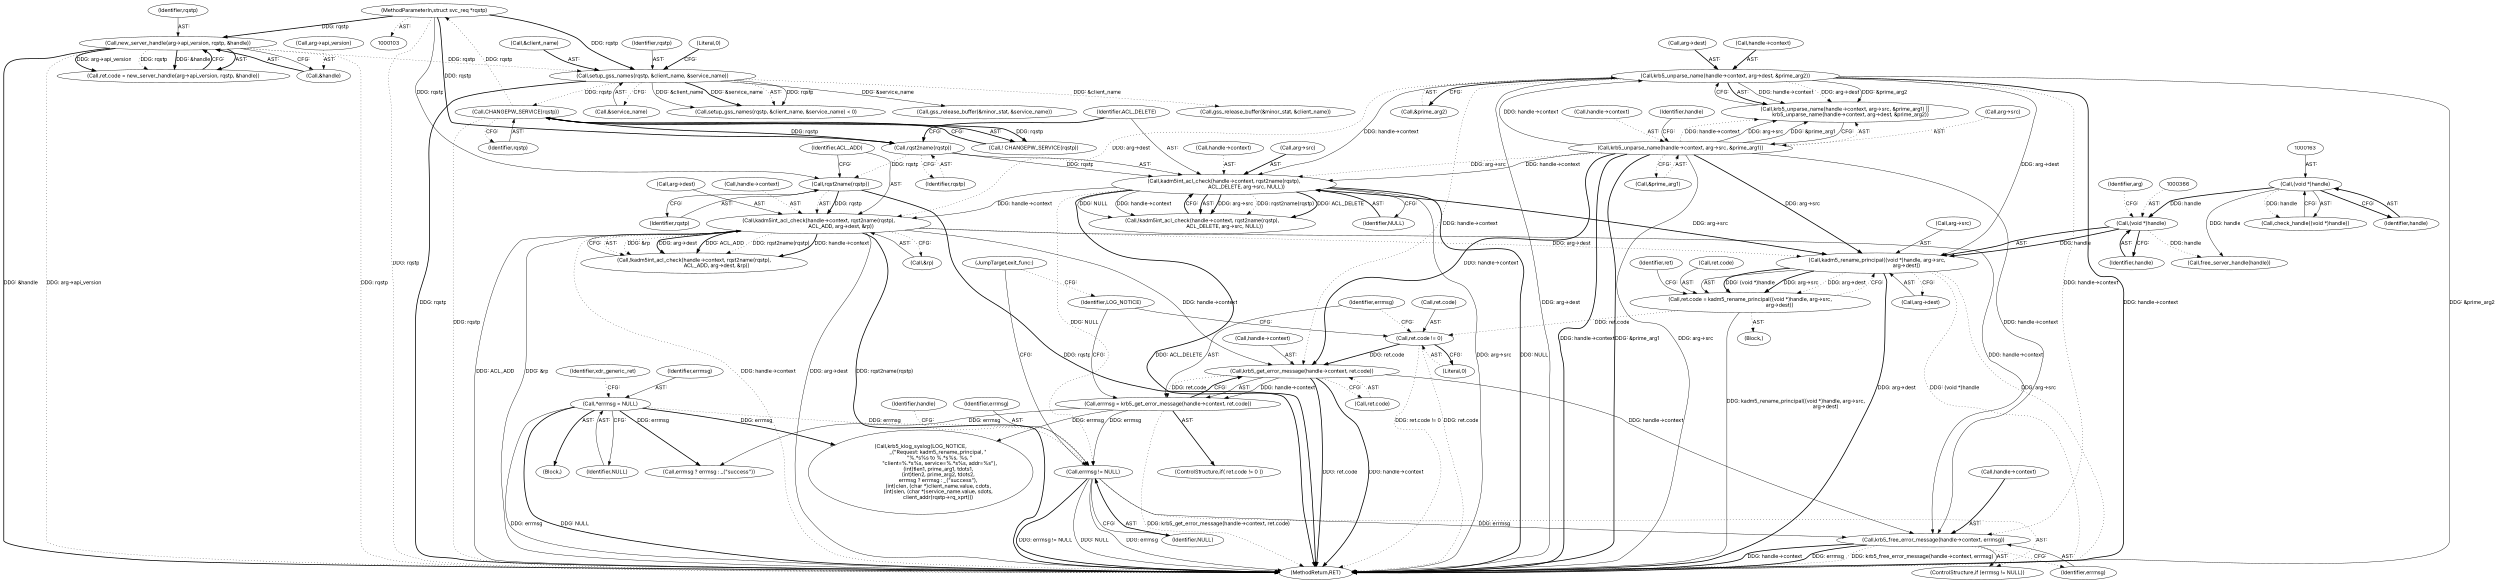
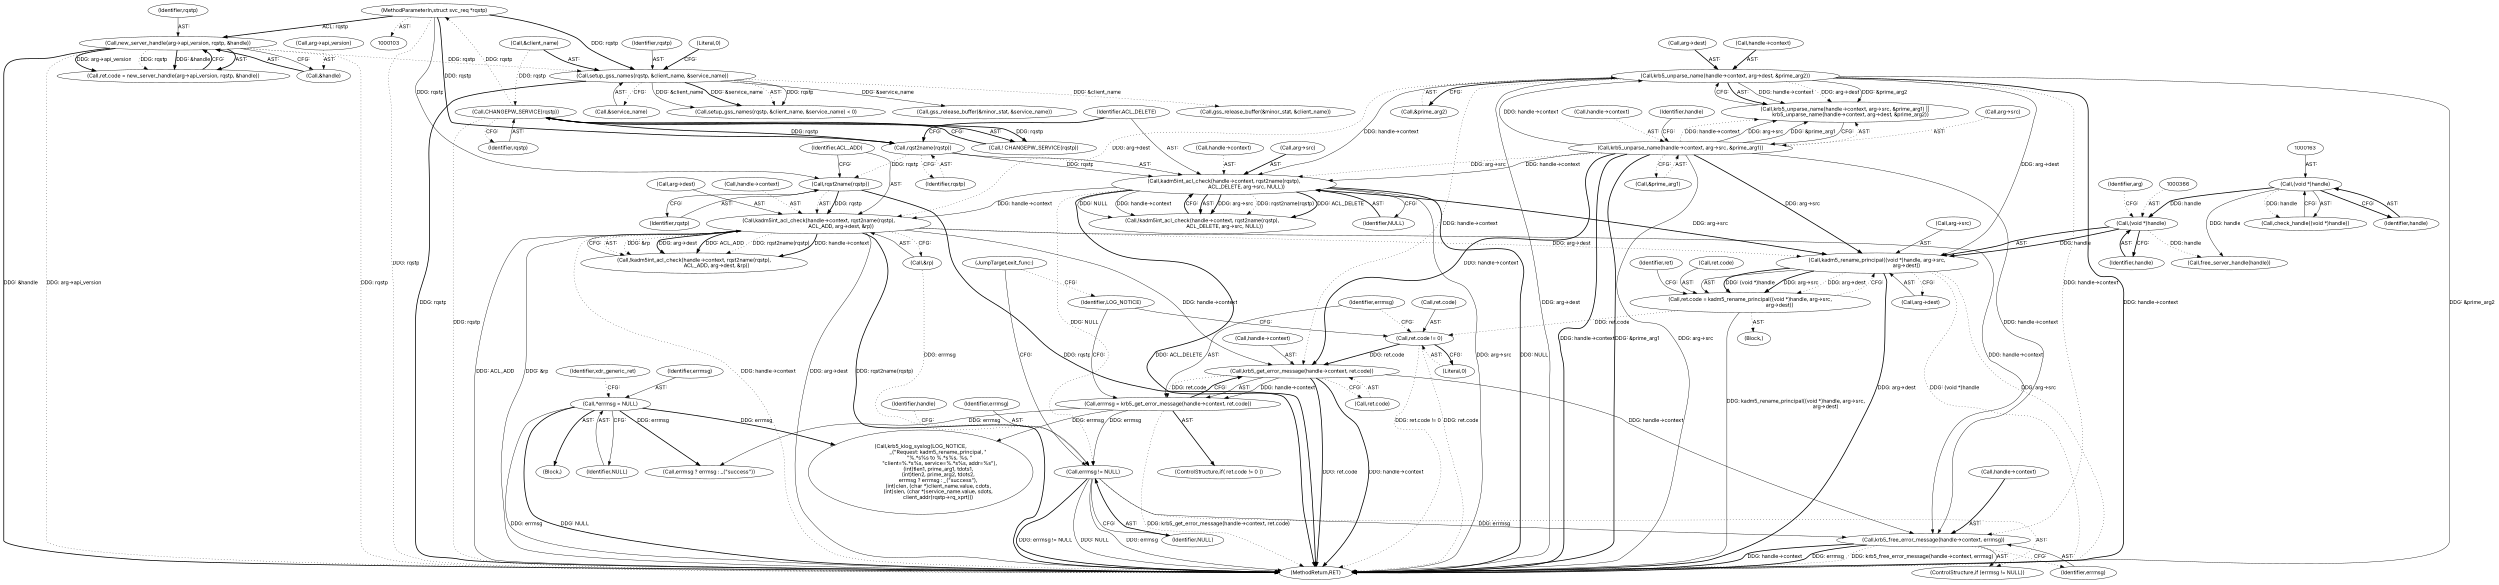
(335, 27) -> (335, 27)
(577, 92) -> (518, 74)
(836, 421) -> (904, 419)
